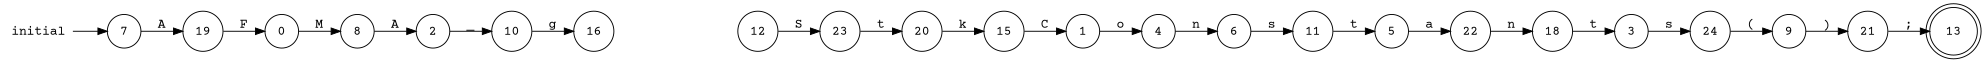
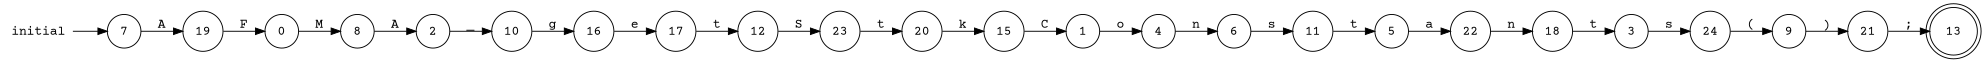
none -> (676, 31)
